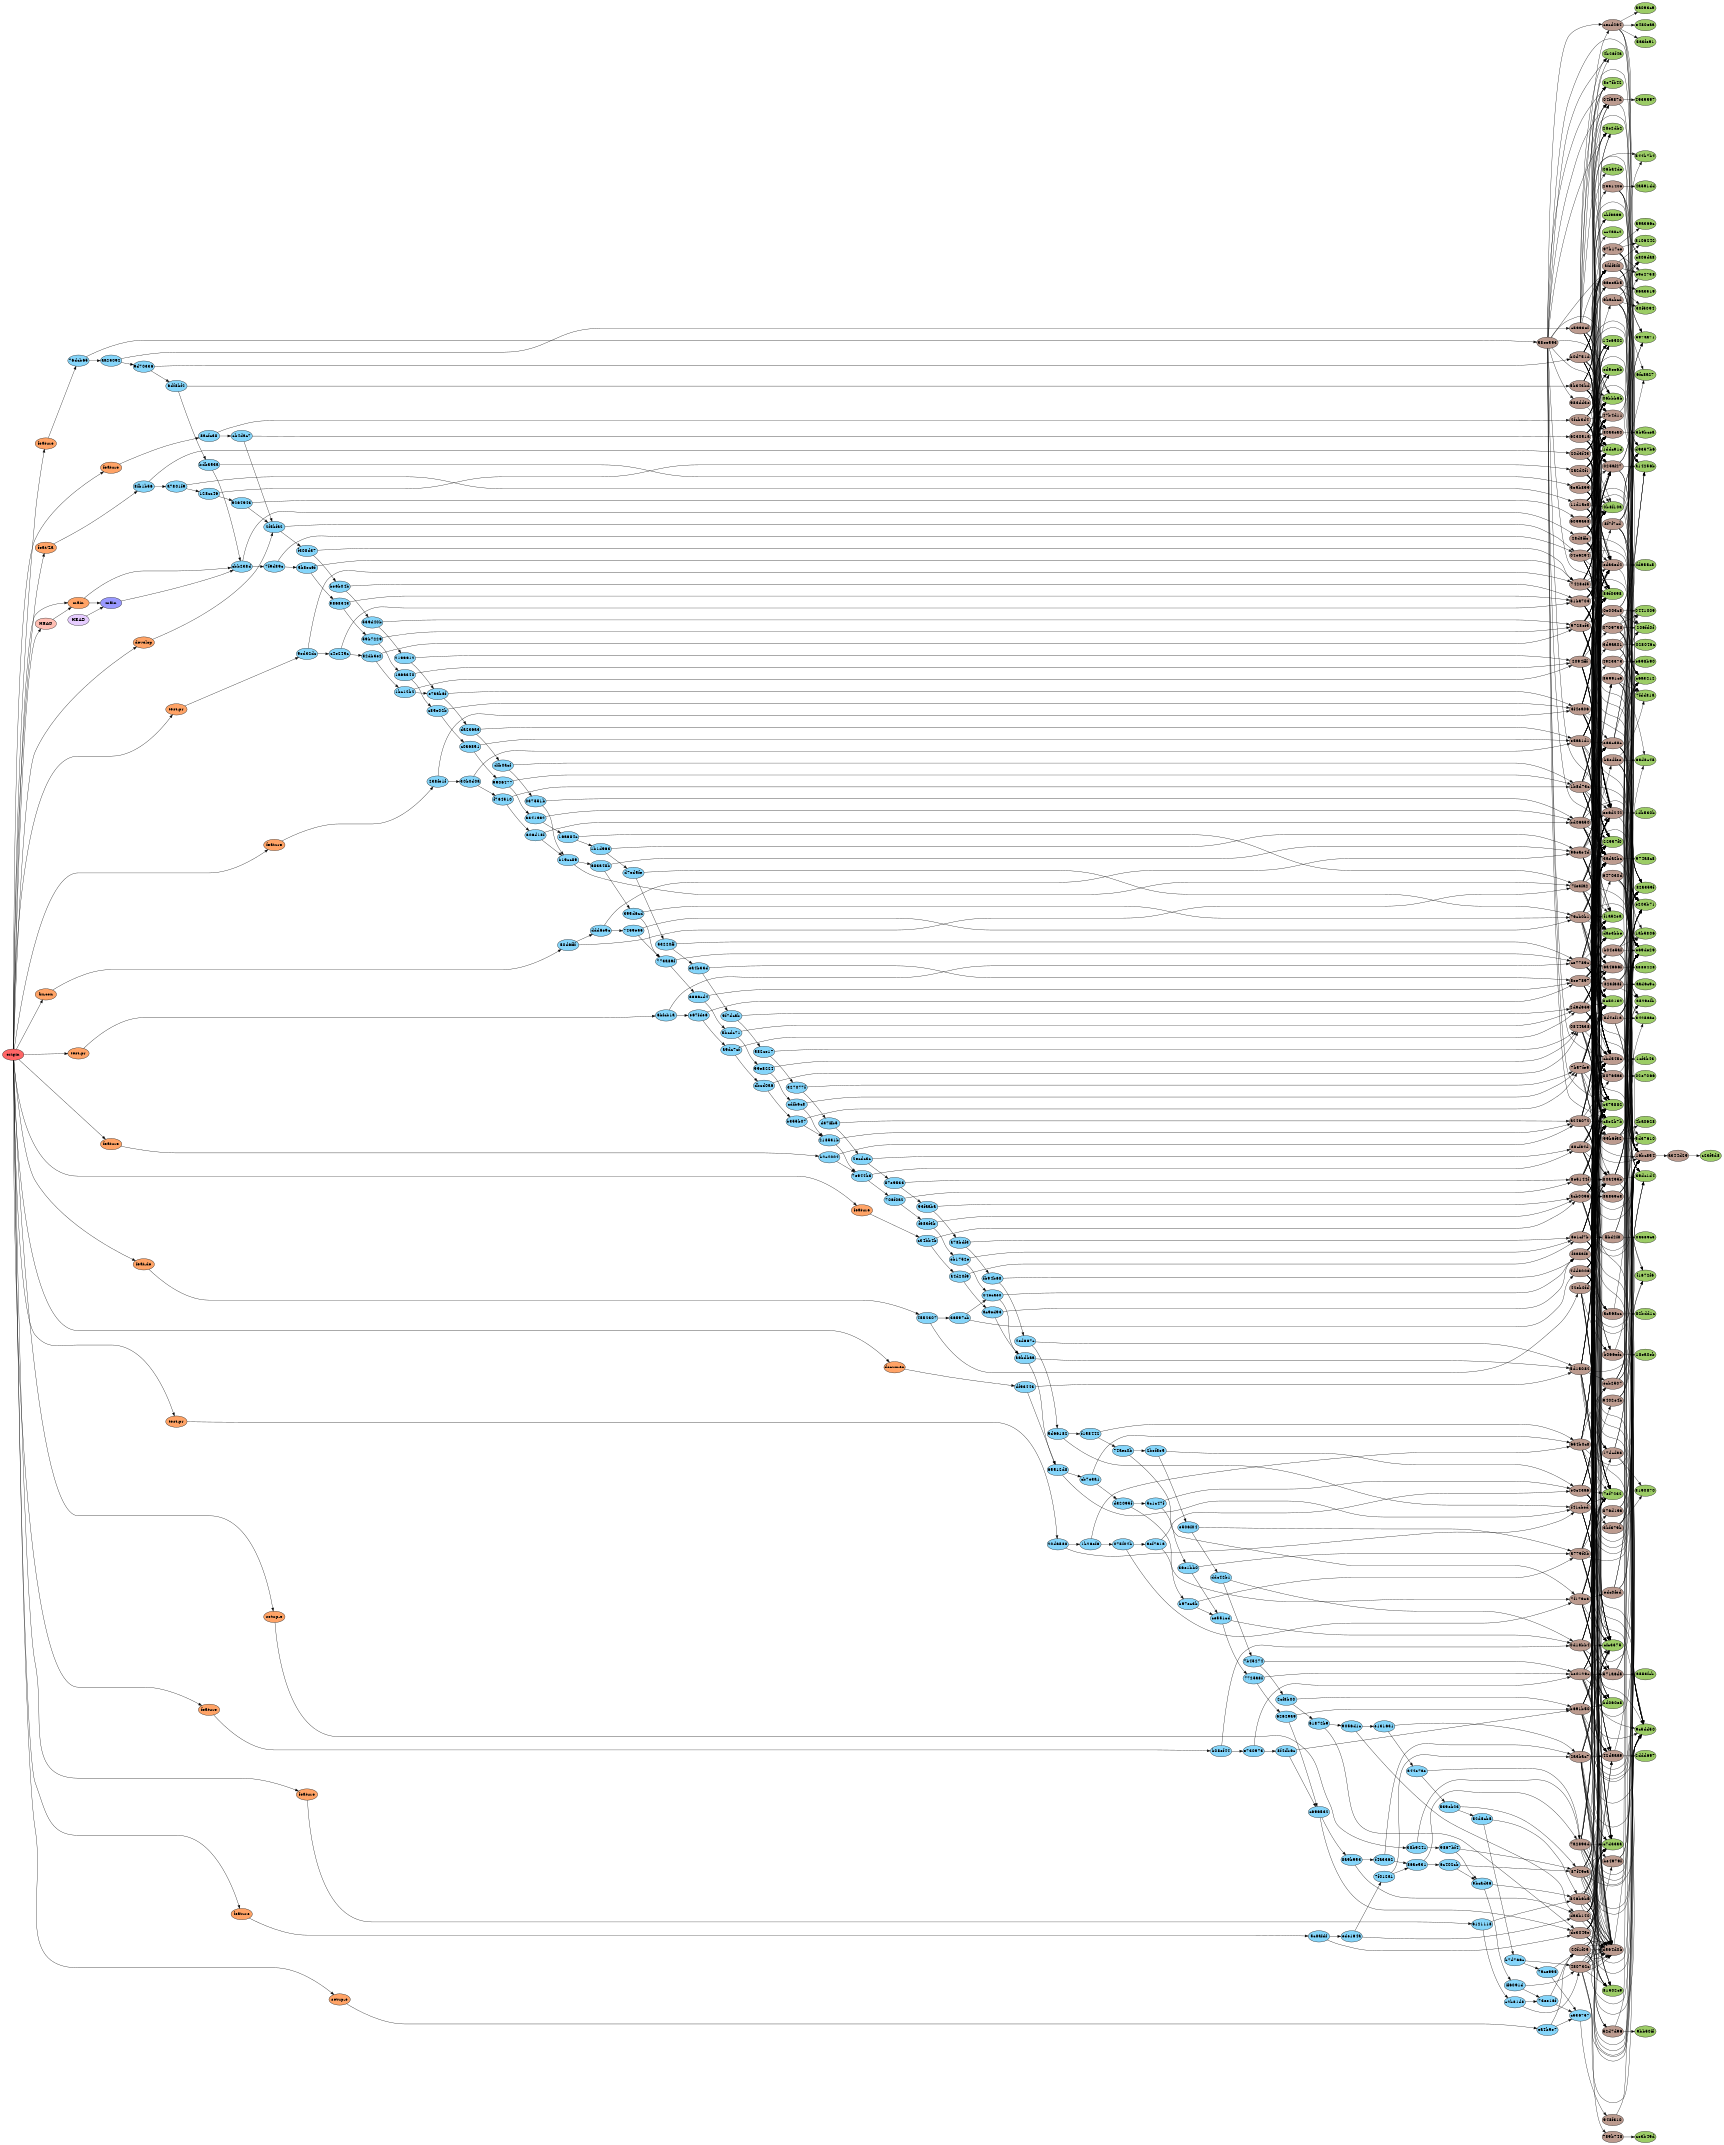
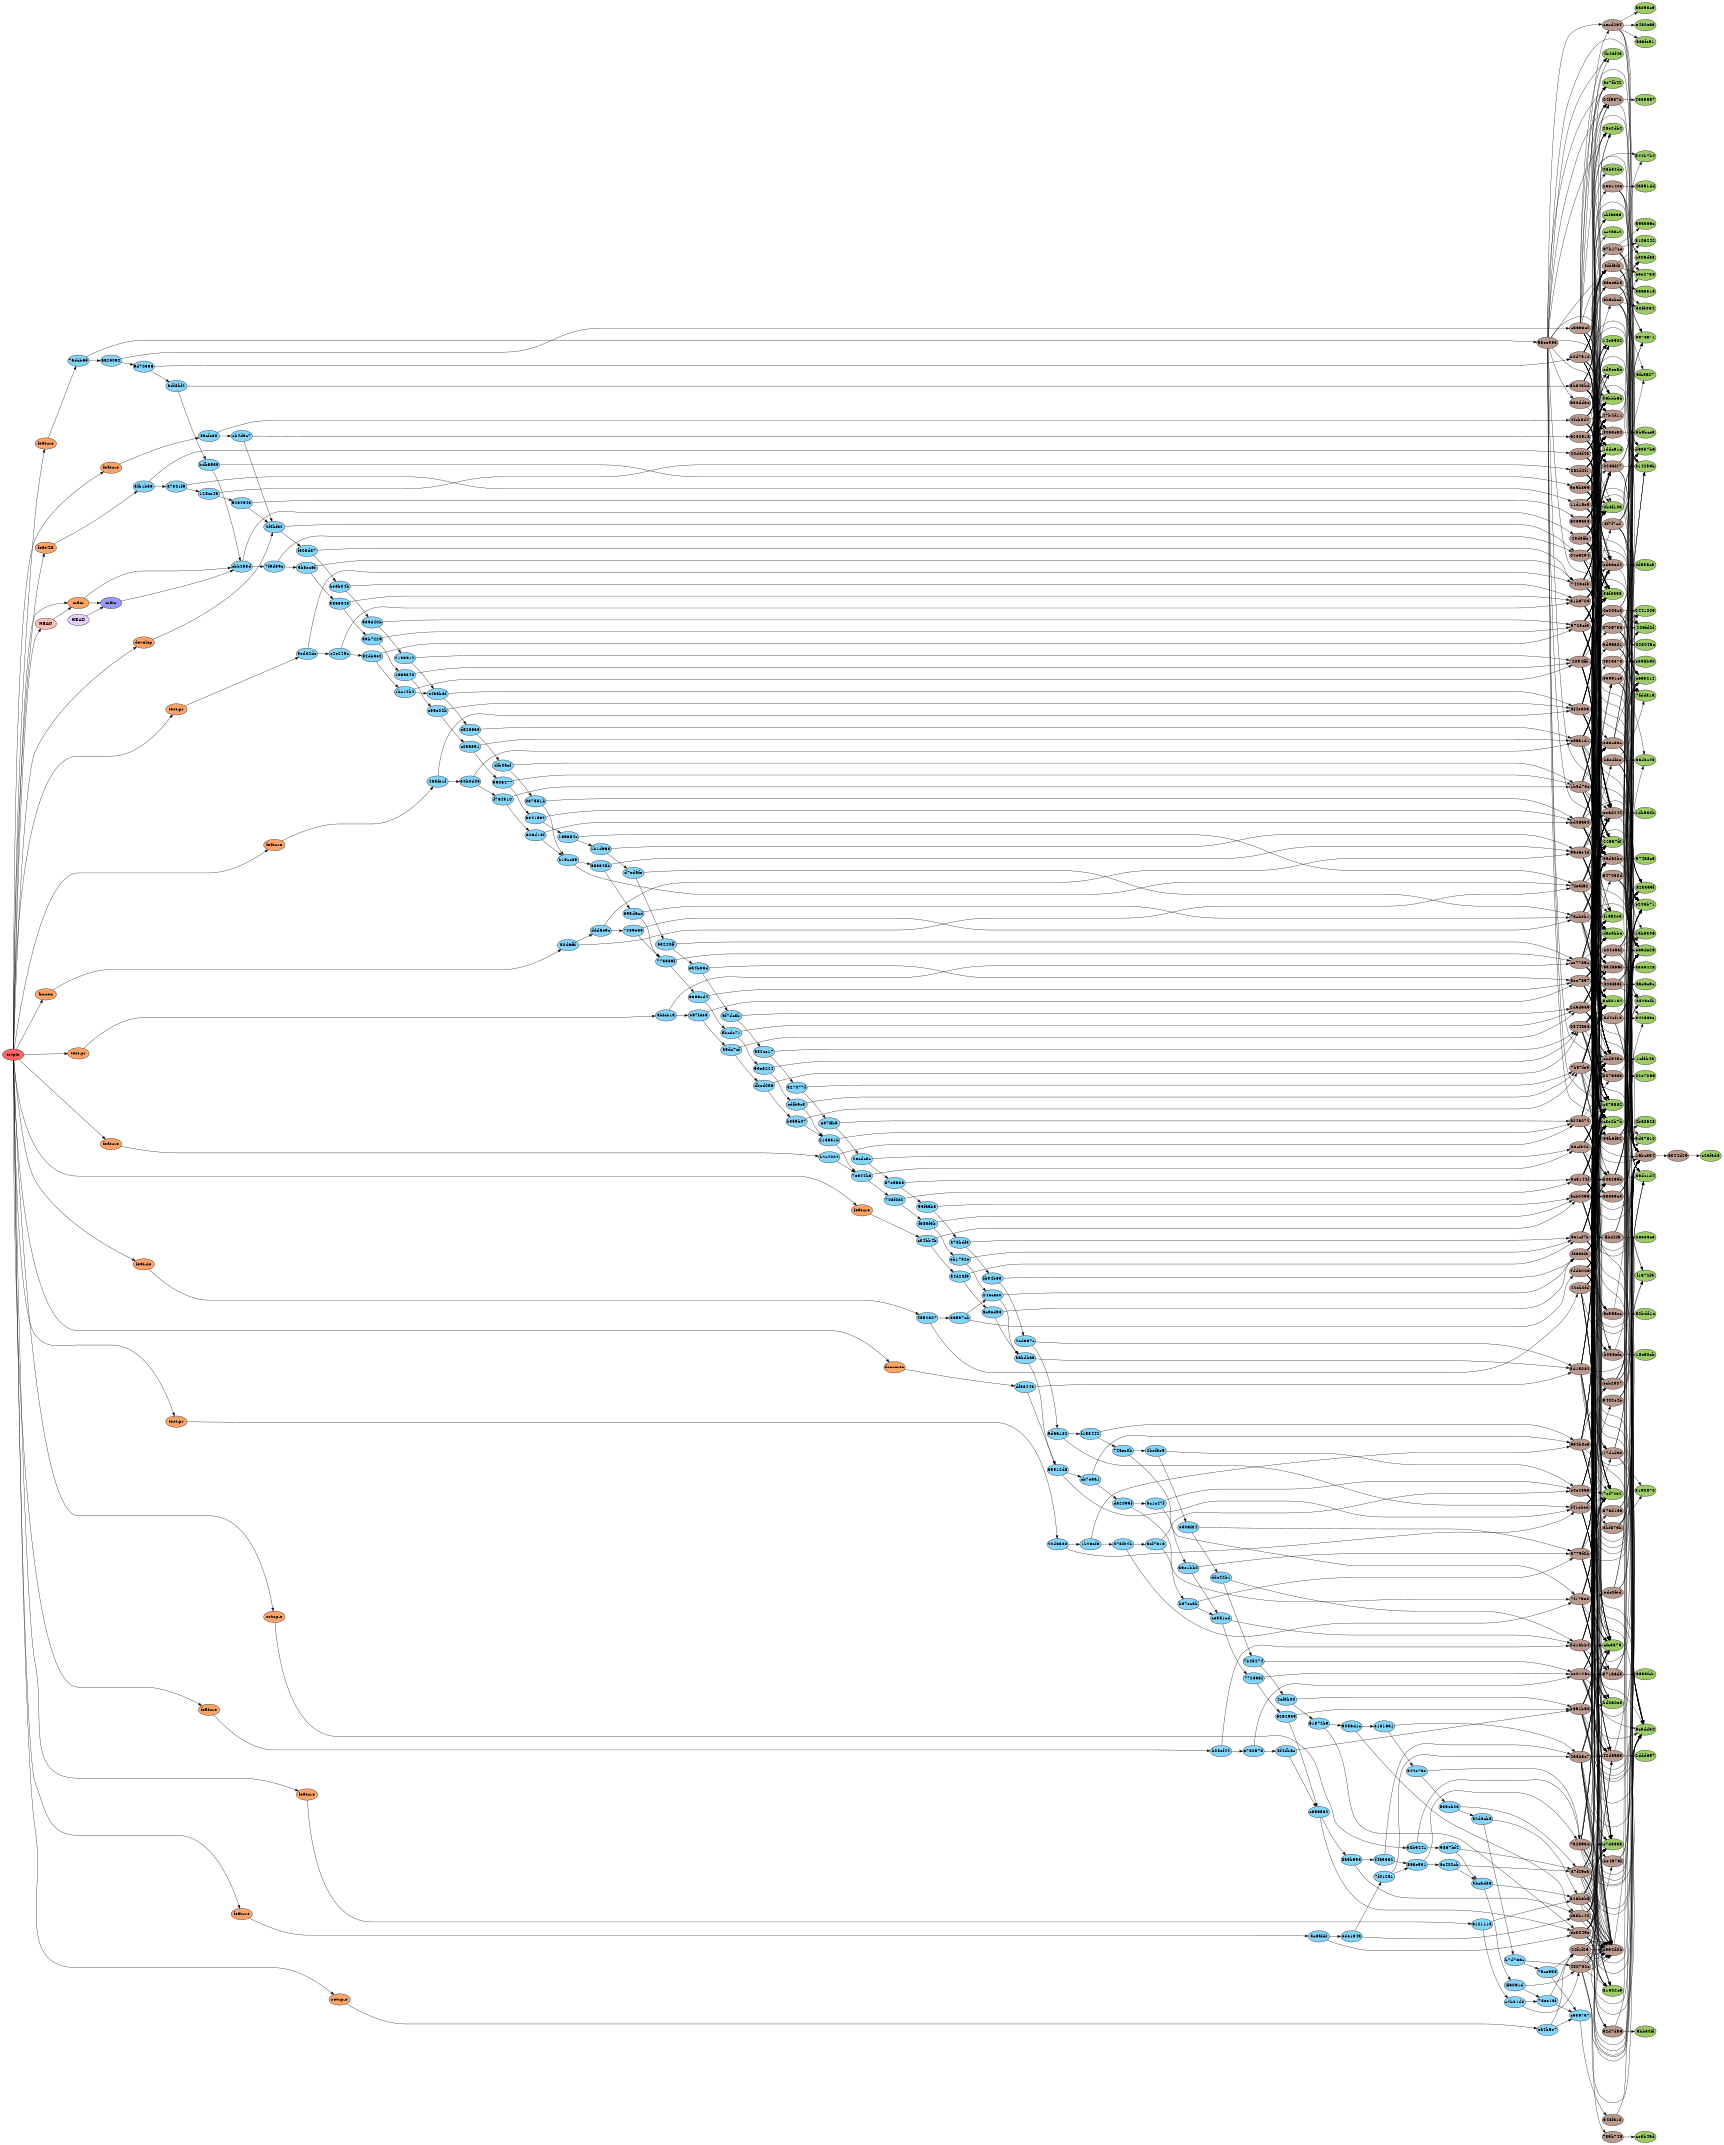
(438, 694) -> (438, 694)
